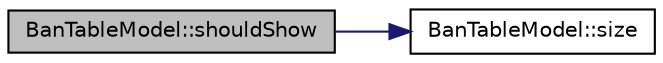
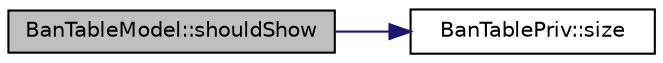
(533, 32) -> (533, 32)
